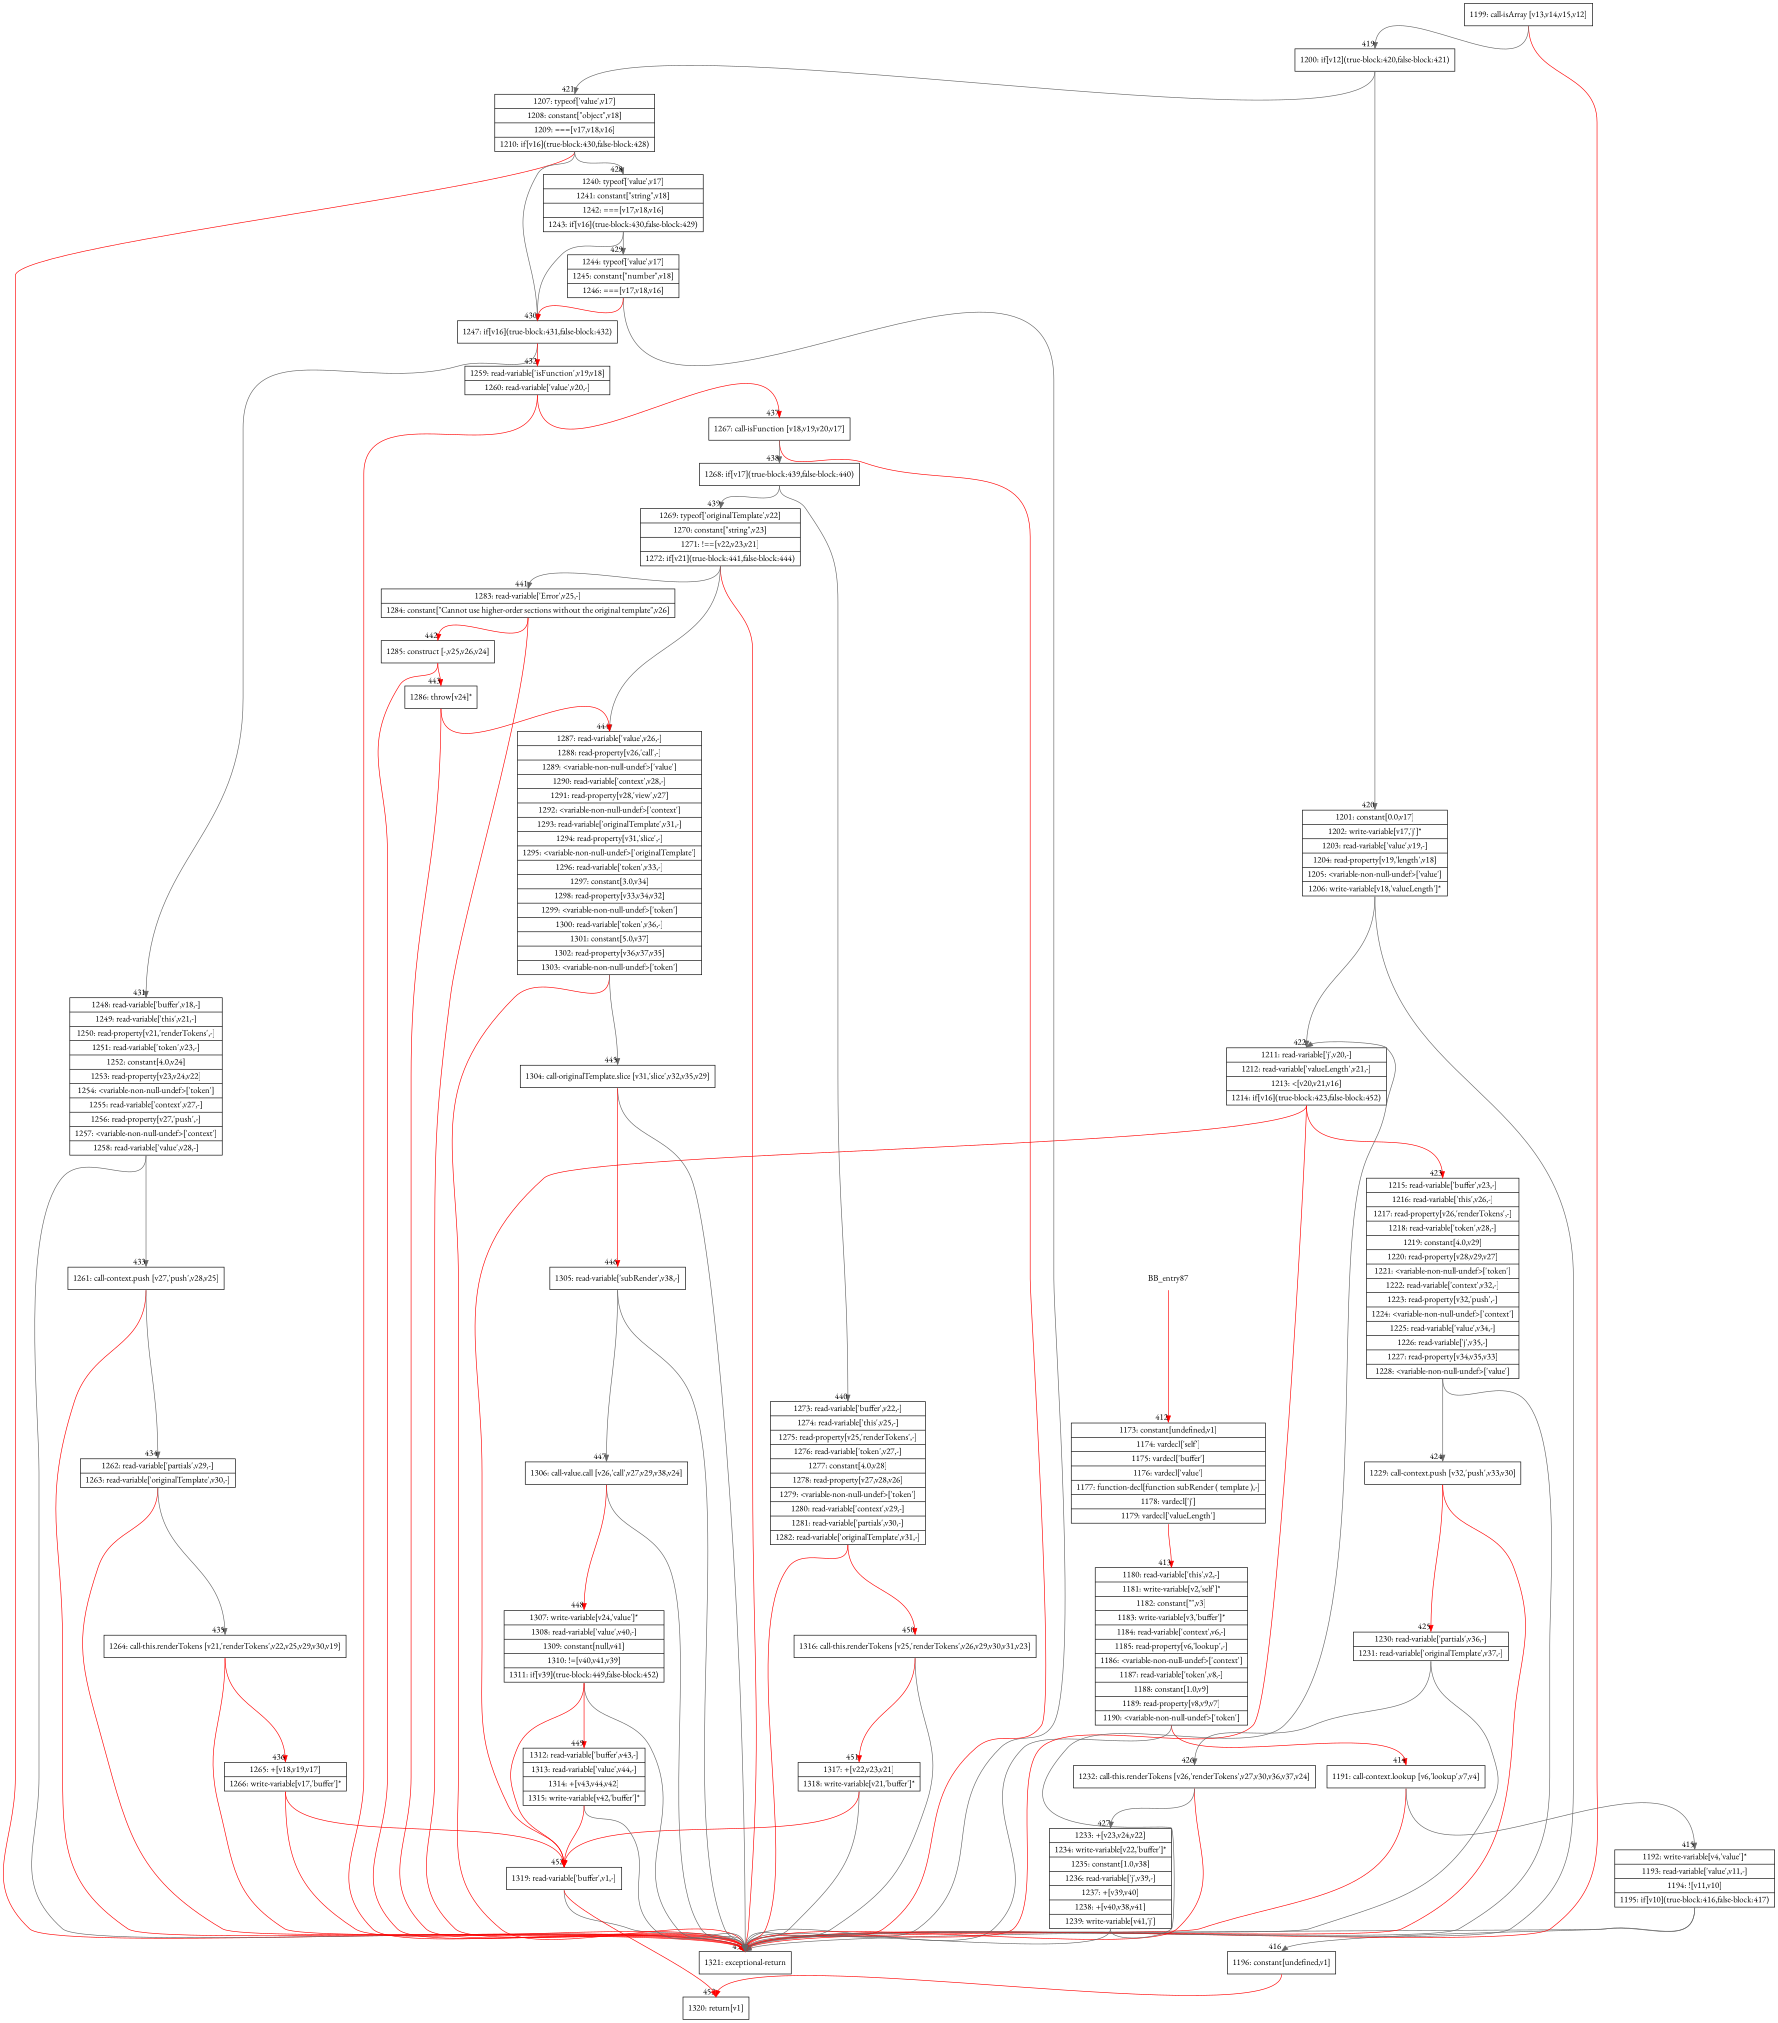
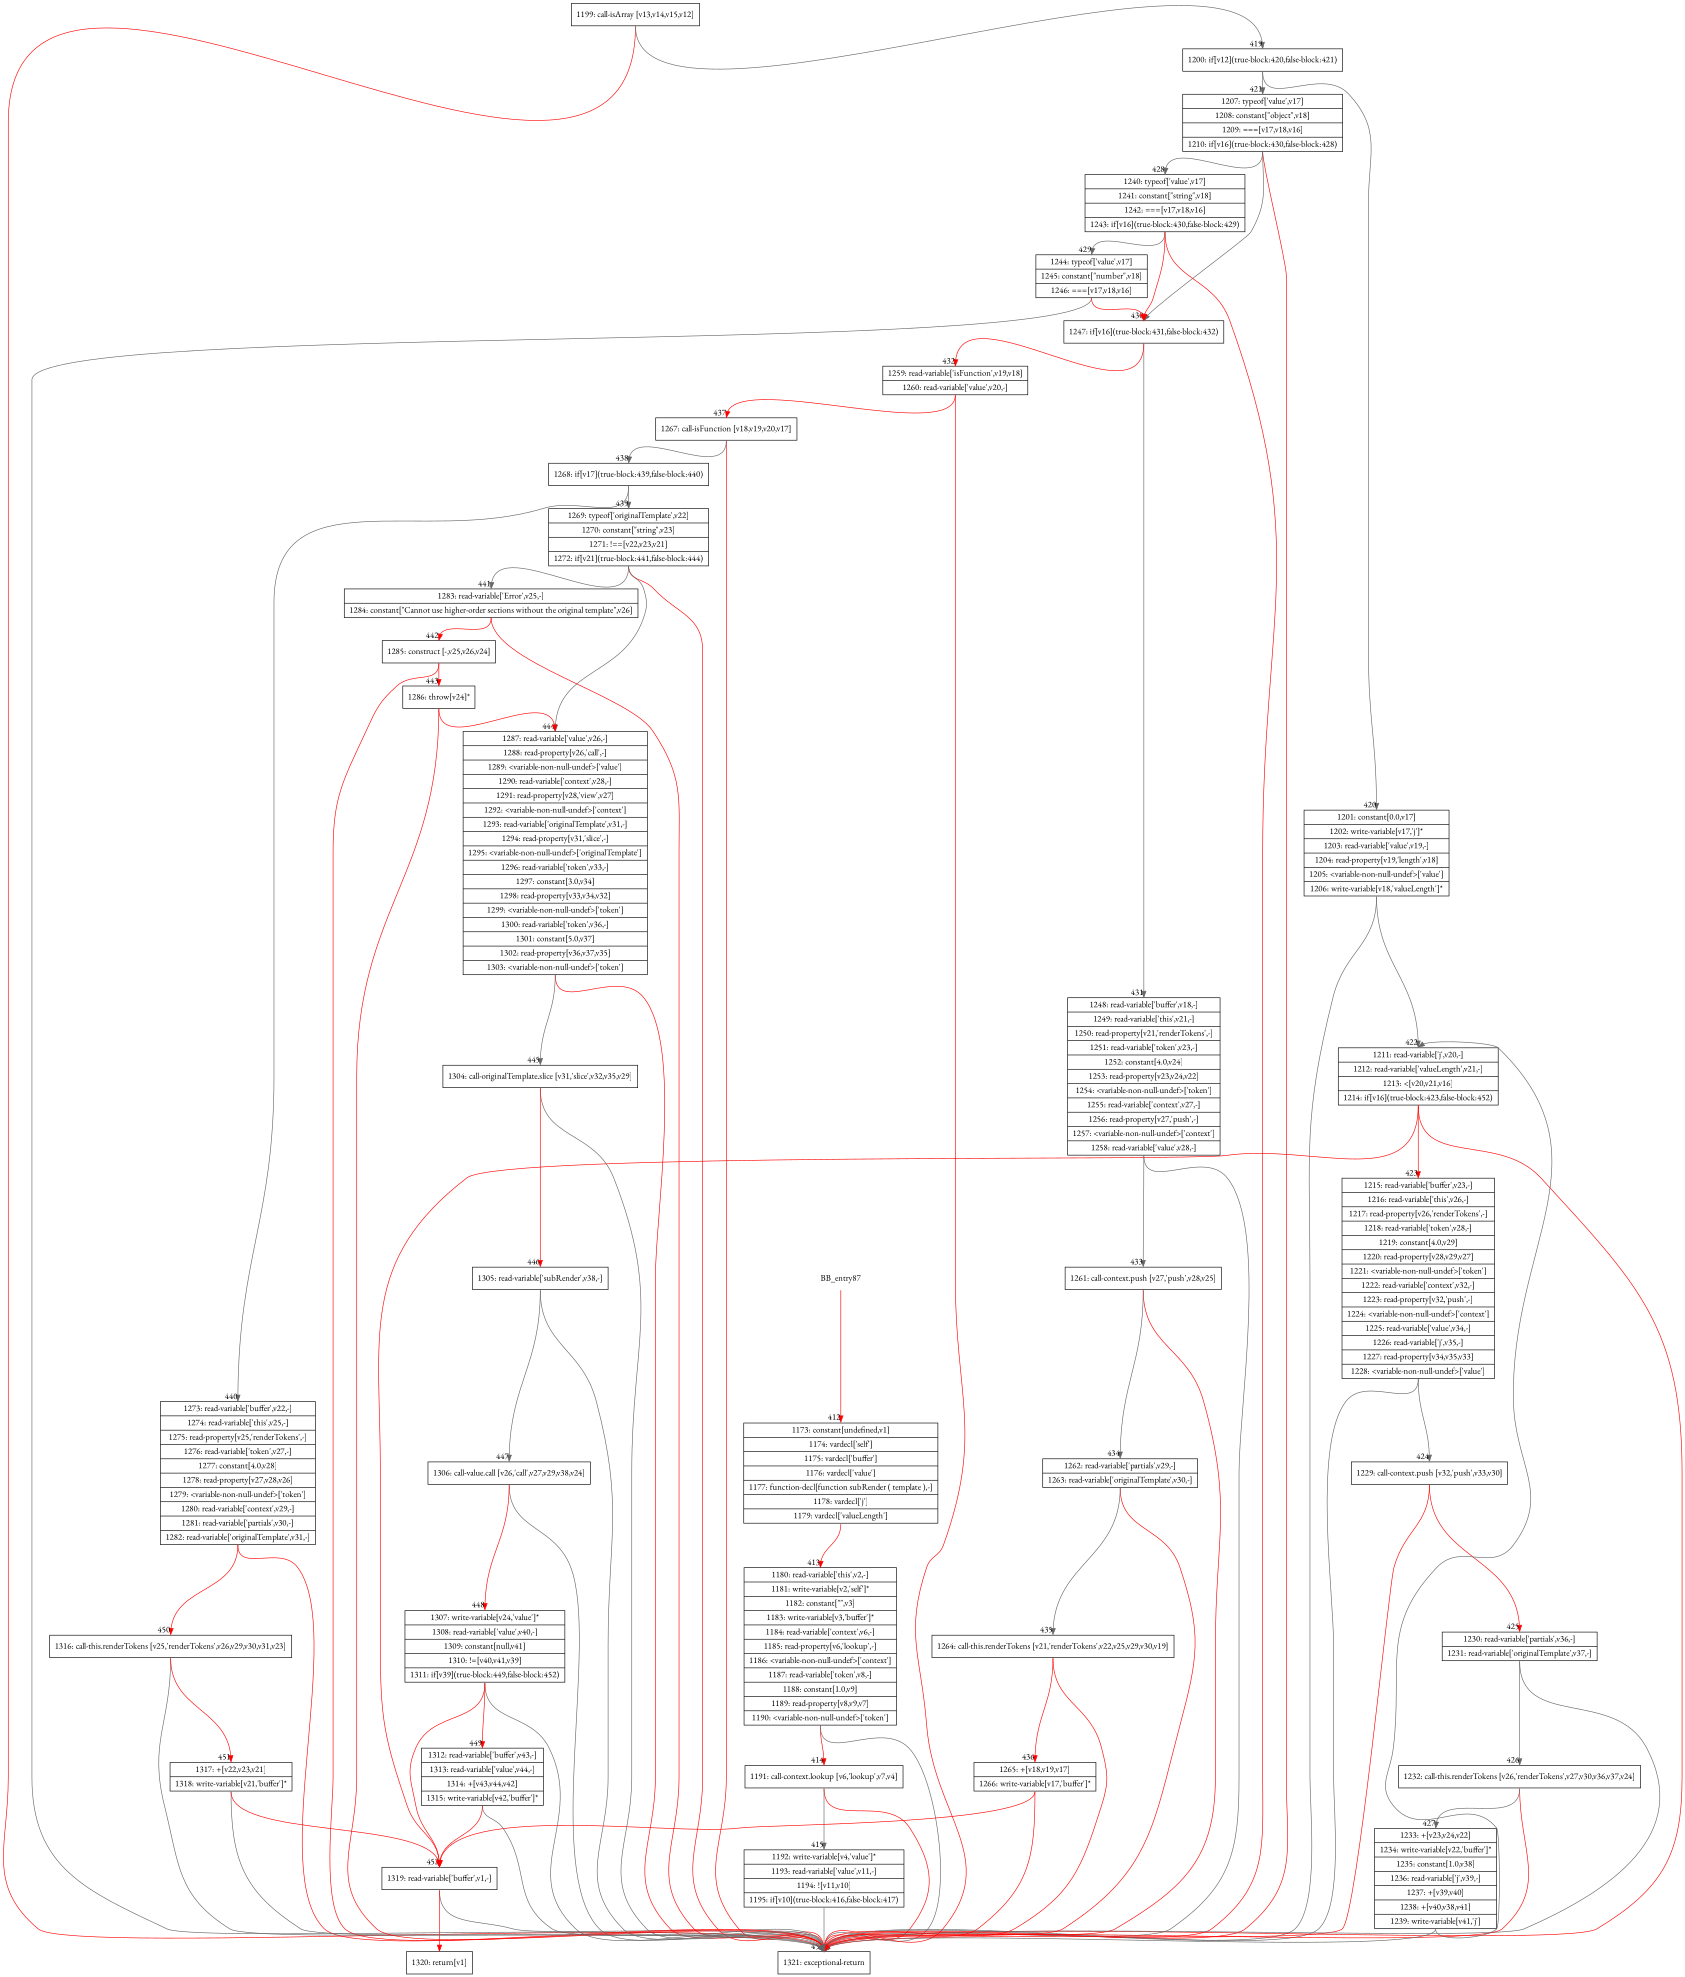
(564, 253) -> (1160, 274)
none -> (1263, 1267)
(1282, 1963) -> none
